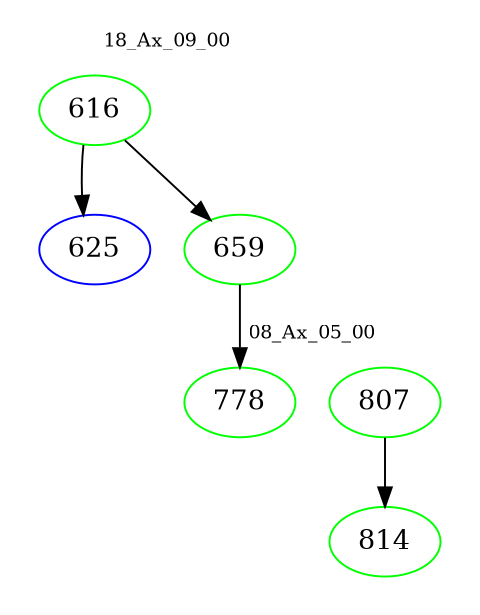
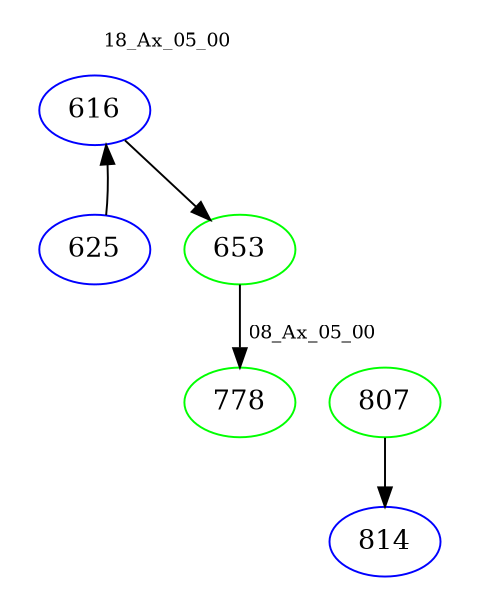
(167, 42) -> (167, 42)
(95, 110) -> (95, 110)
(82, 170) -> (108, 190)
(240, 250) -> (240, 250)
(385, 542) -> (385, 542)
